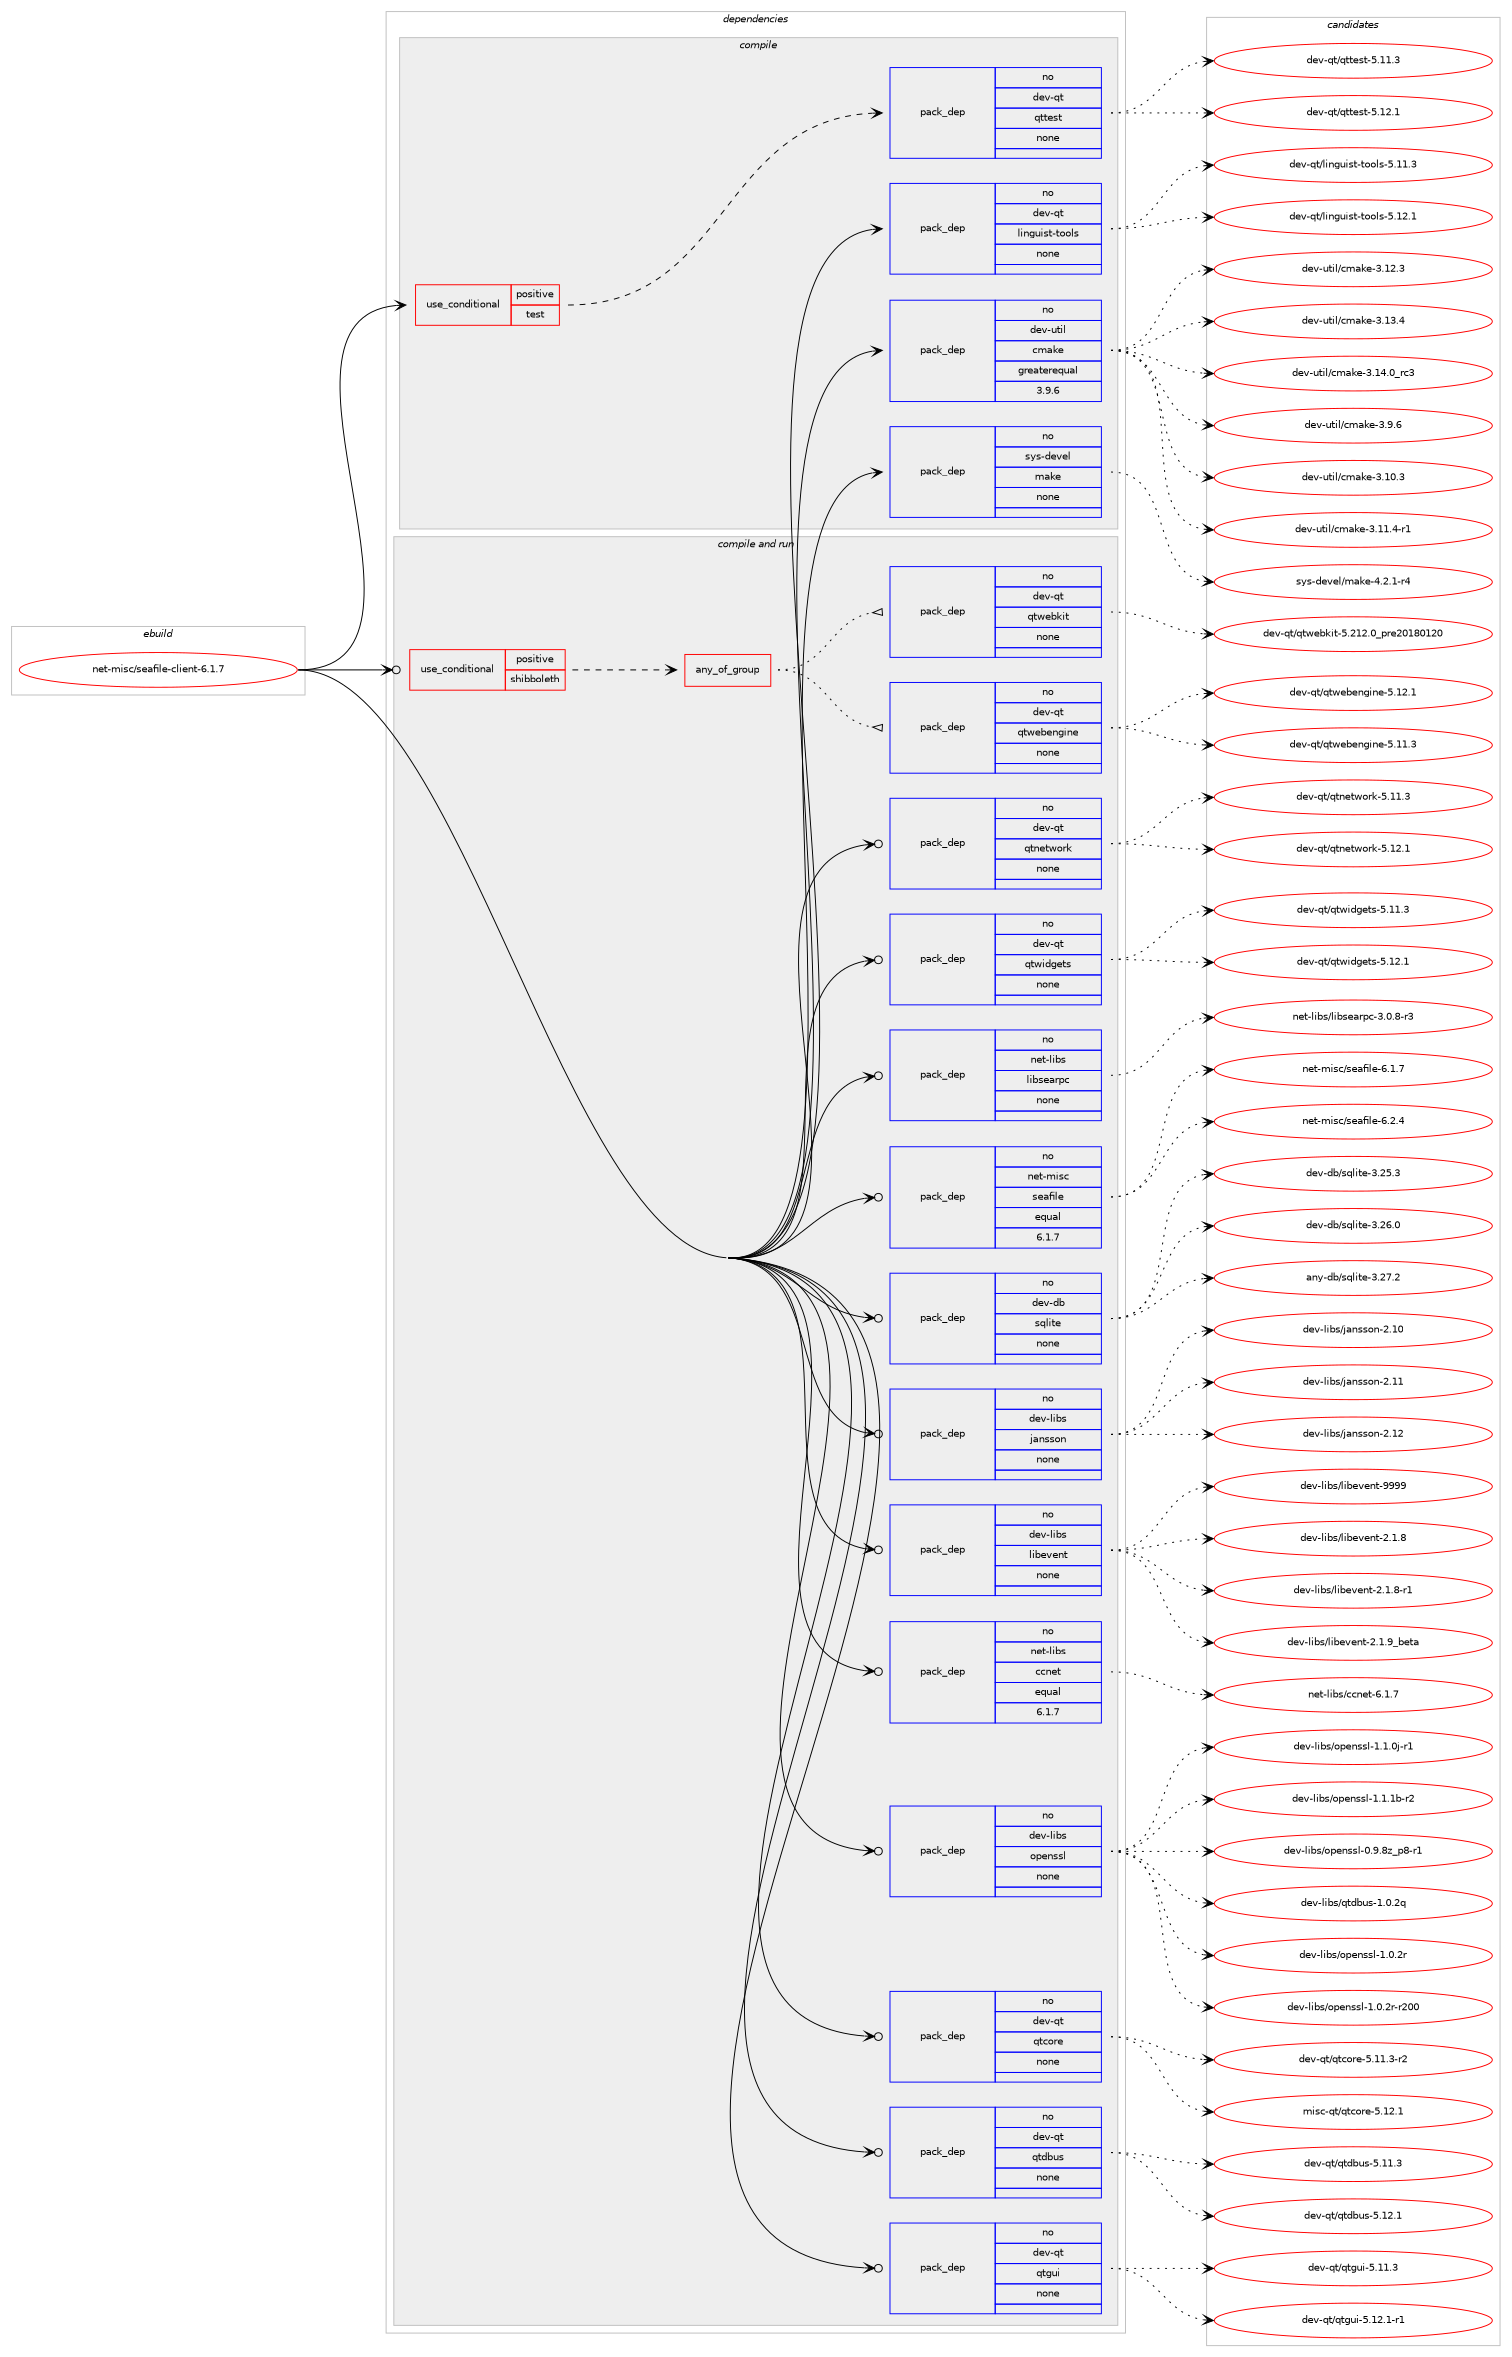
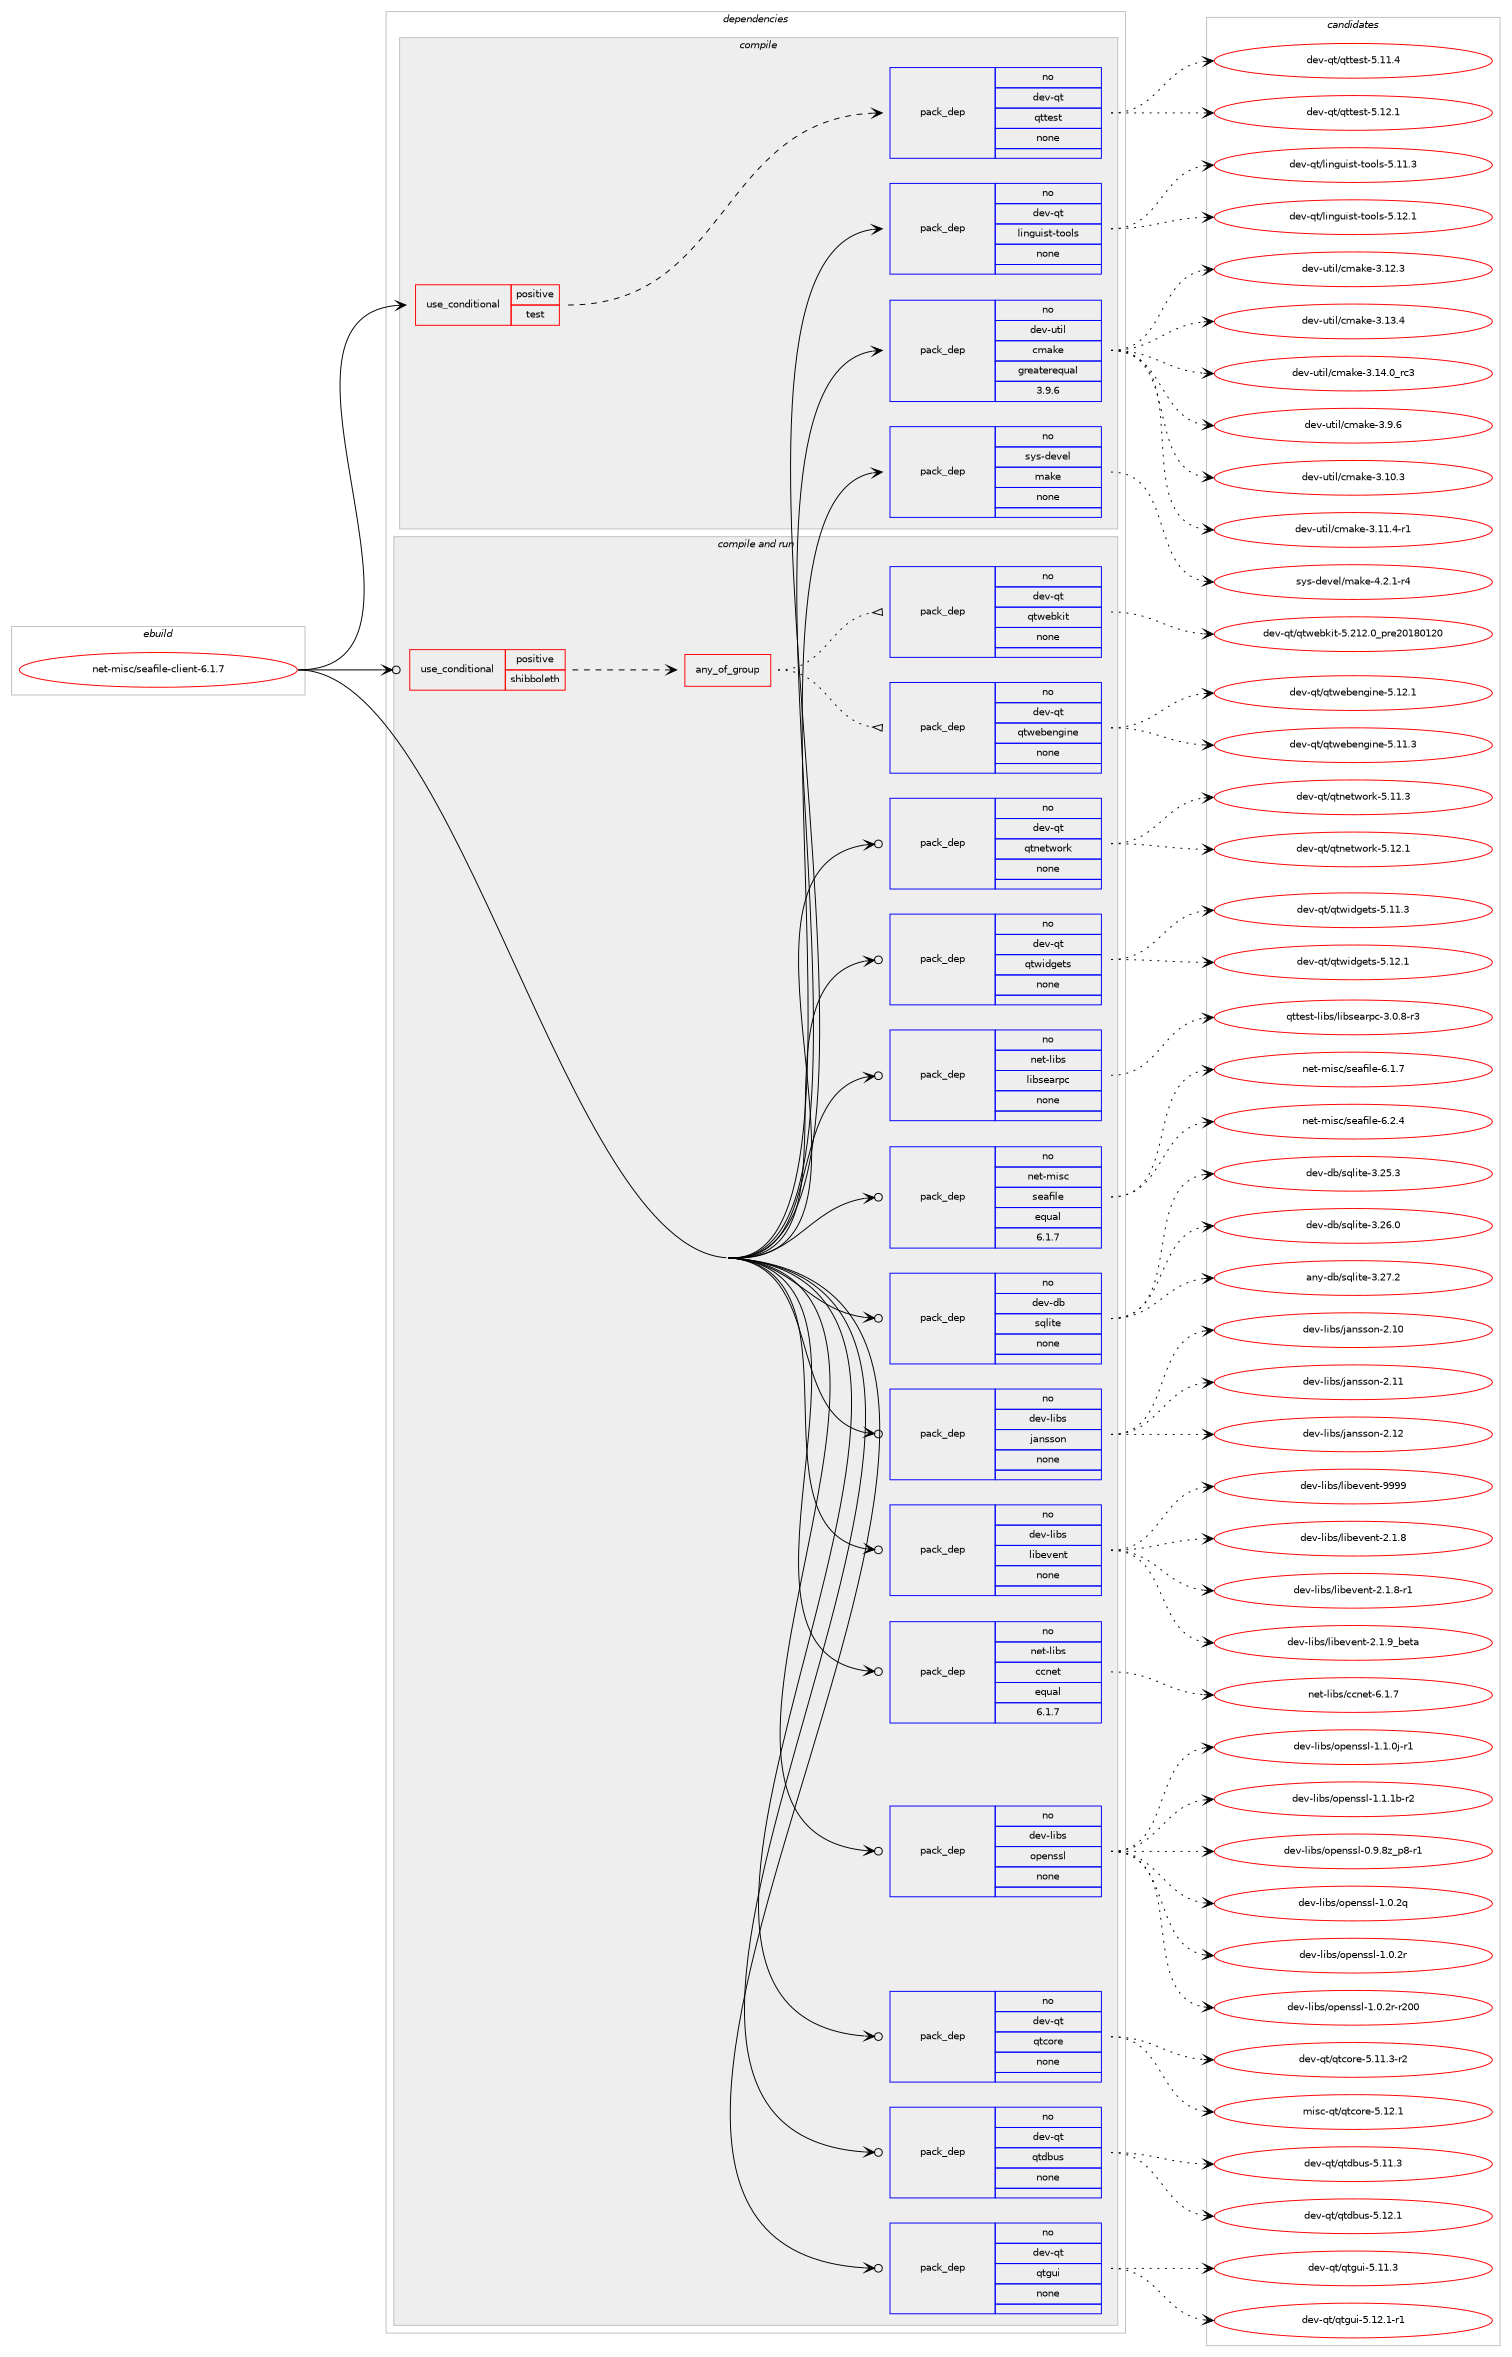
(1353, 61) -> (1353, 61)
(1353, 1017) -> (1353, 1017)
(1353, 1904) -> (1353, 1904)
